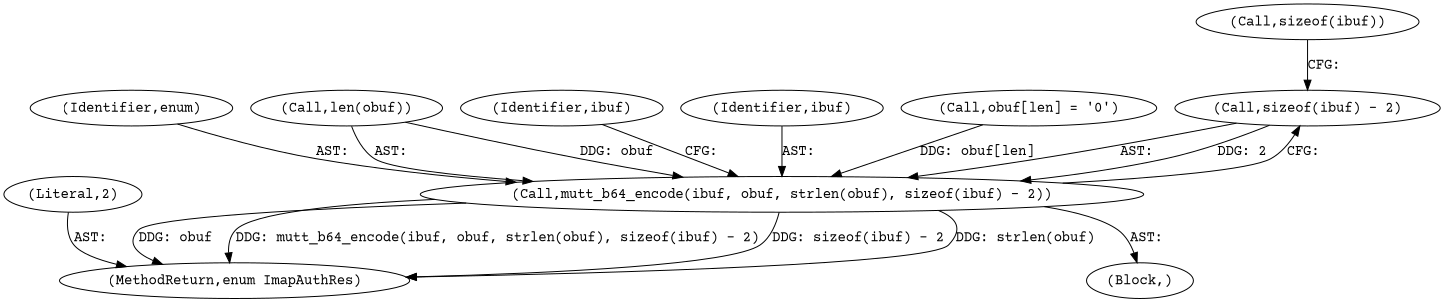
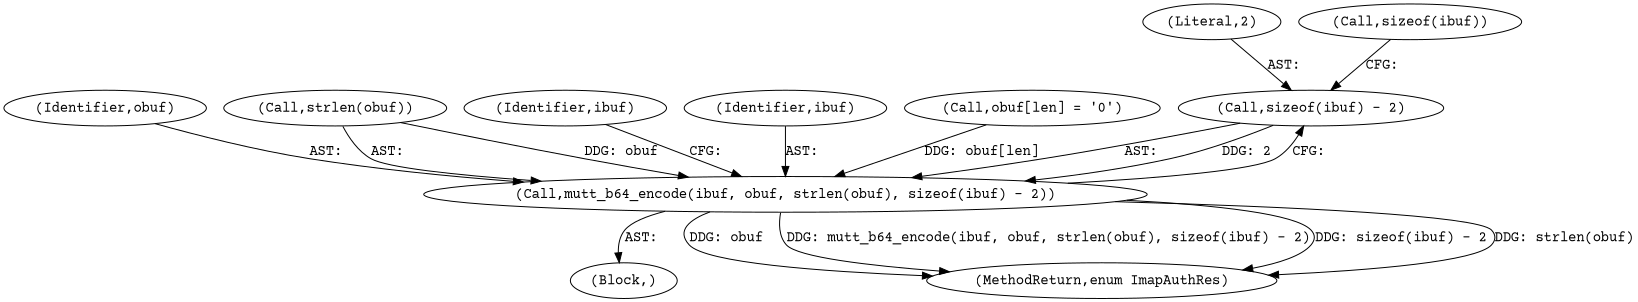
(131, 108) -> (105, 108)
(347, 108) -> (335, 108)
(79, 249) -> (1257, 61)
